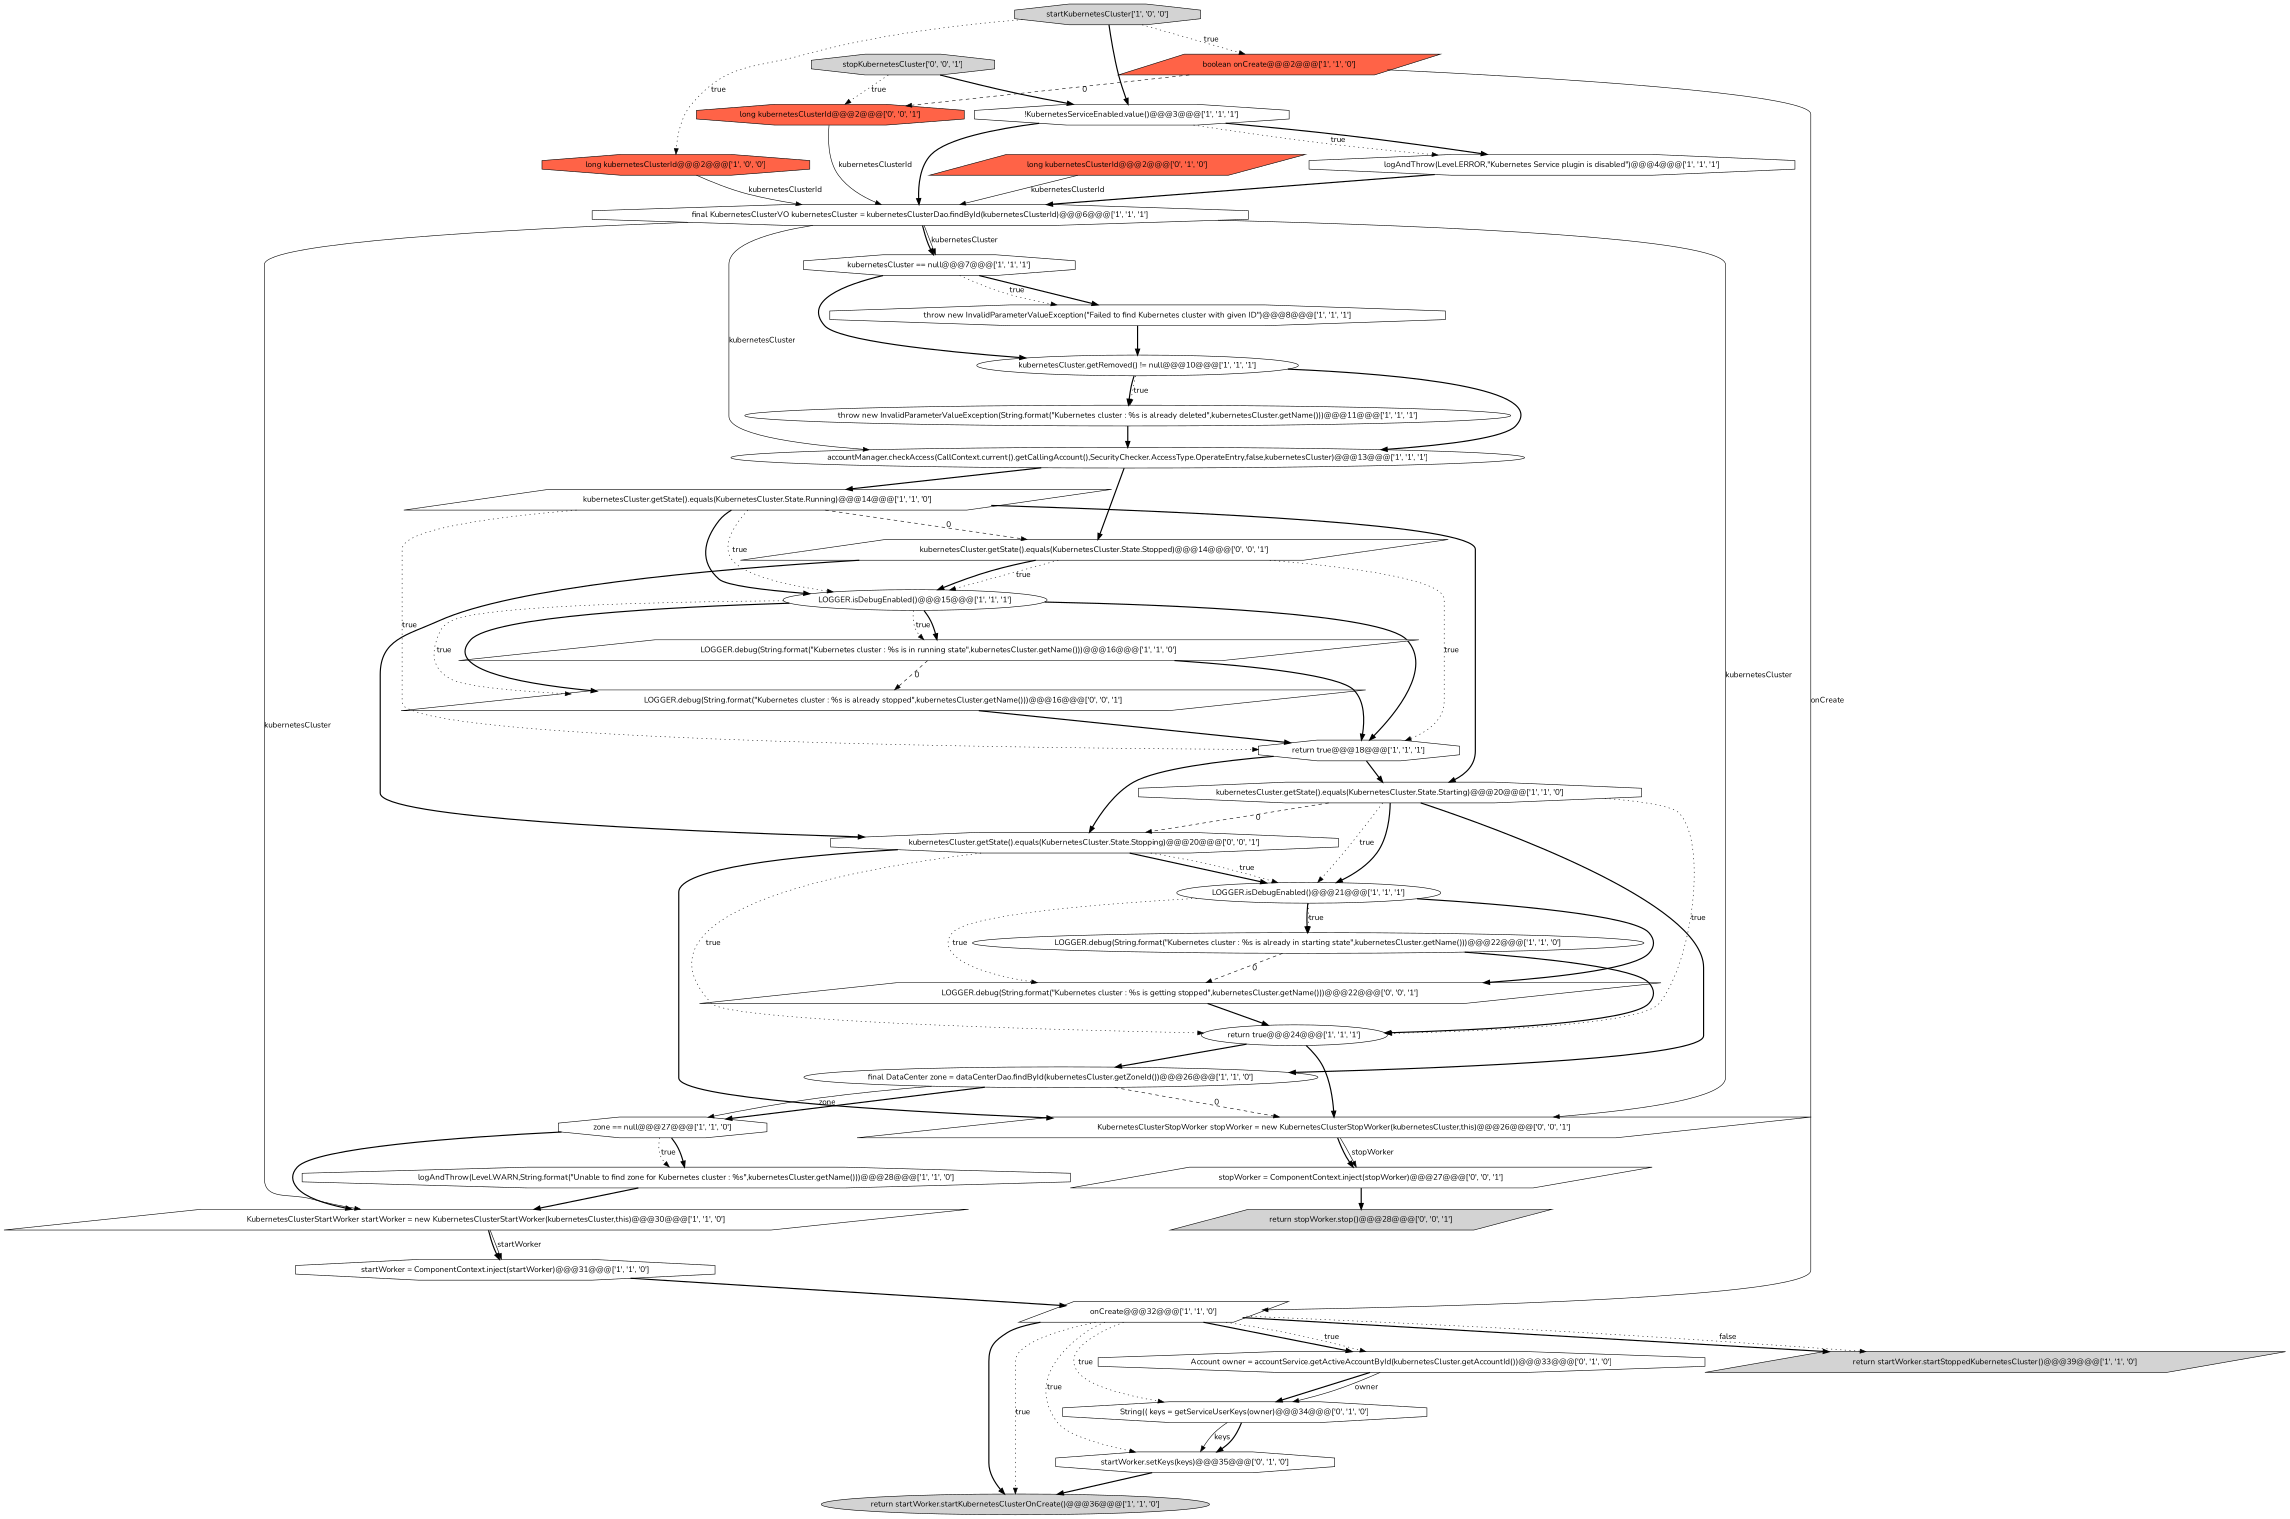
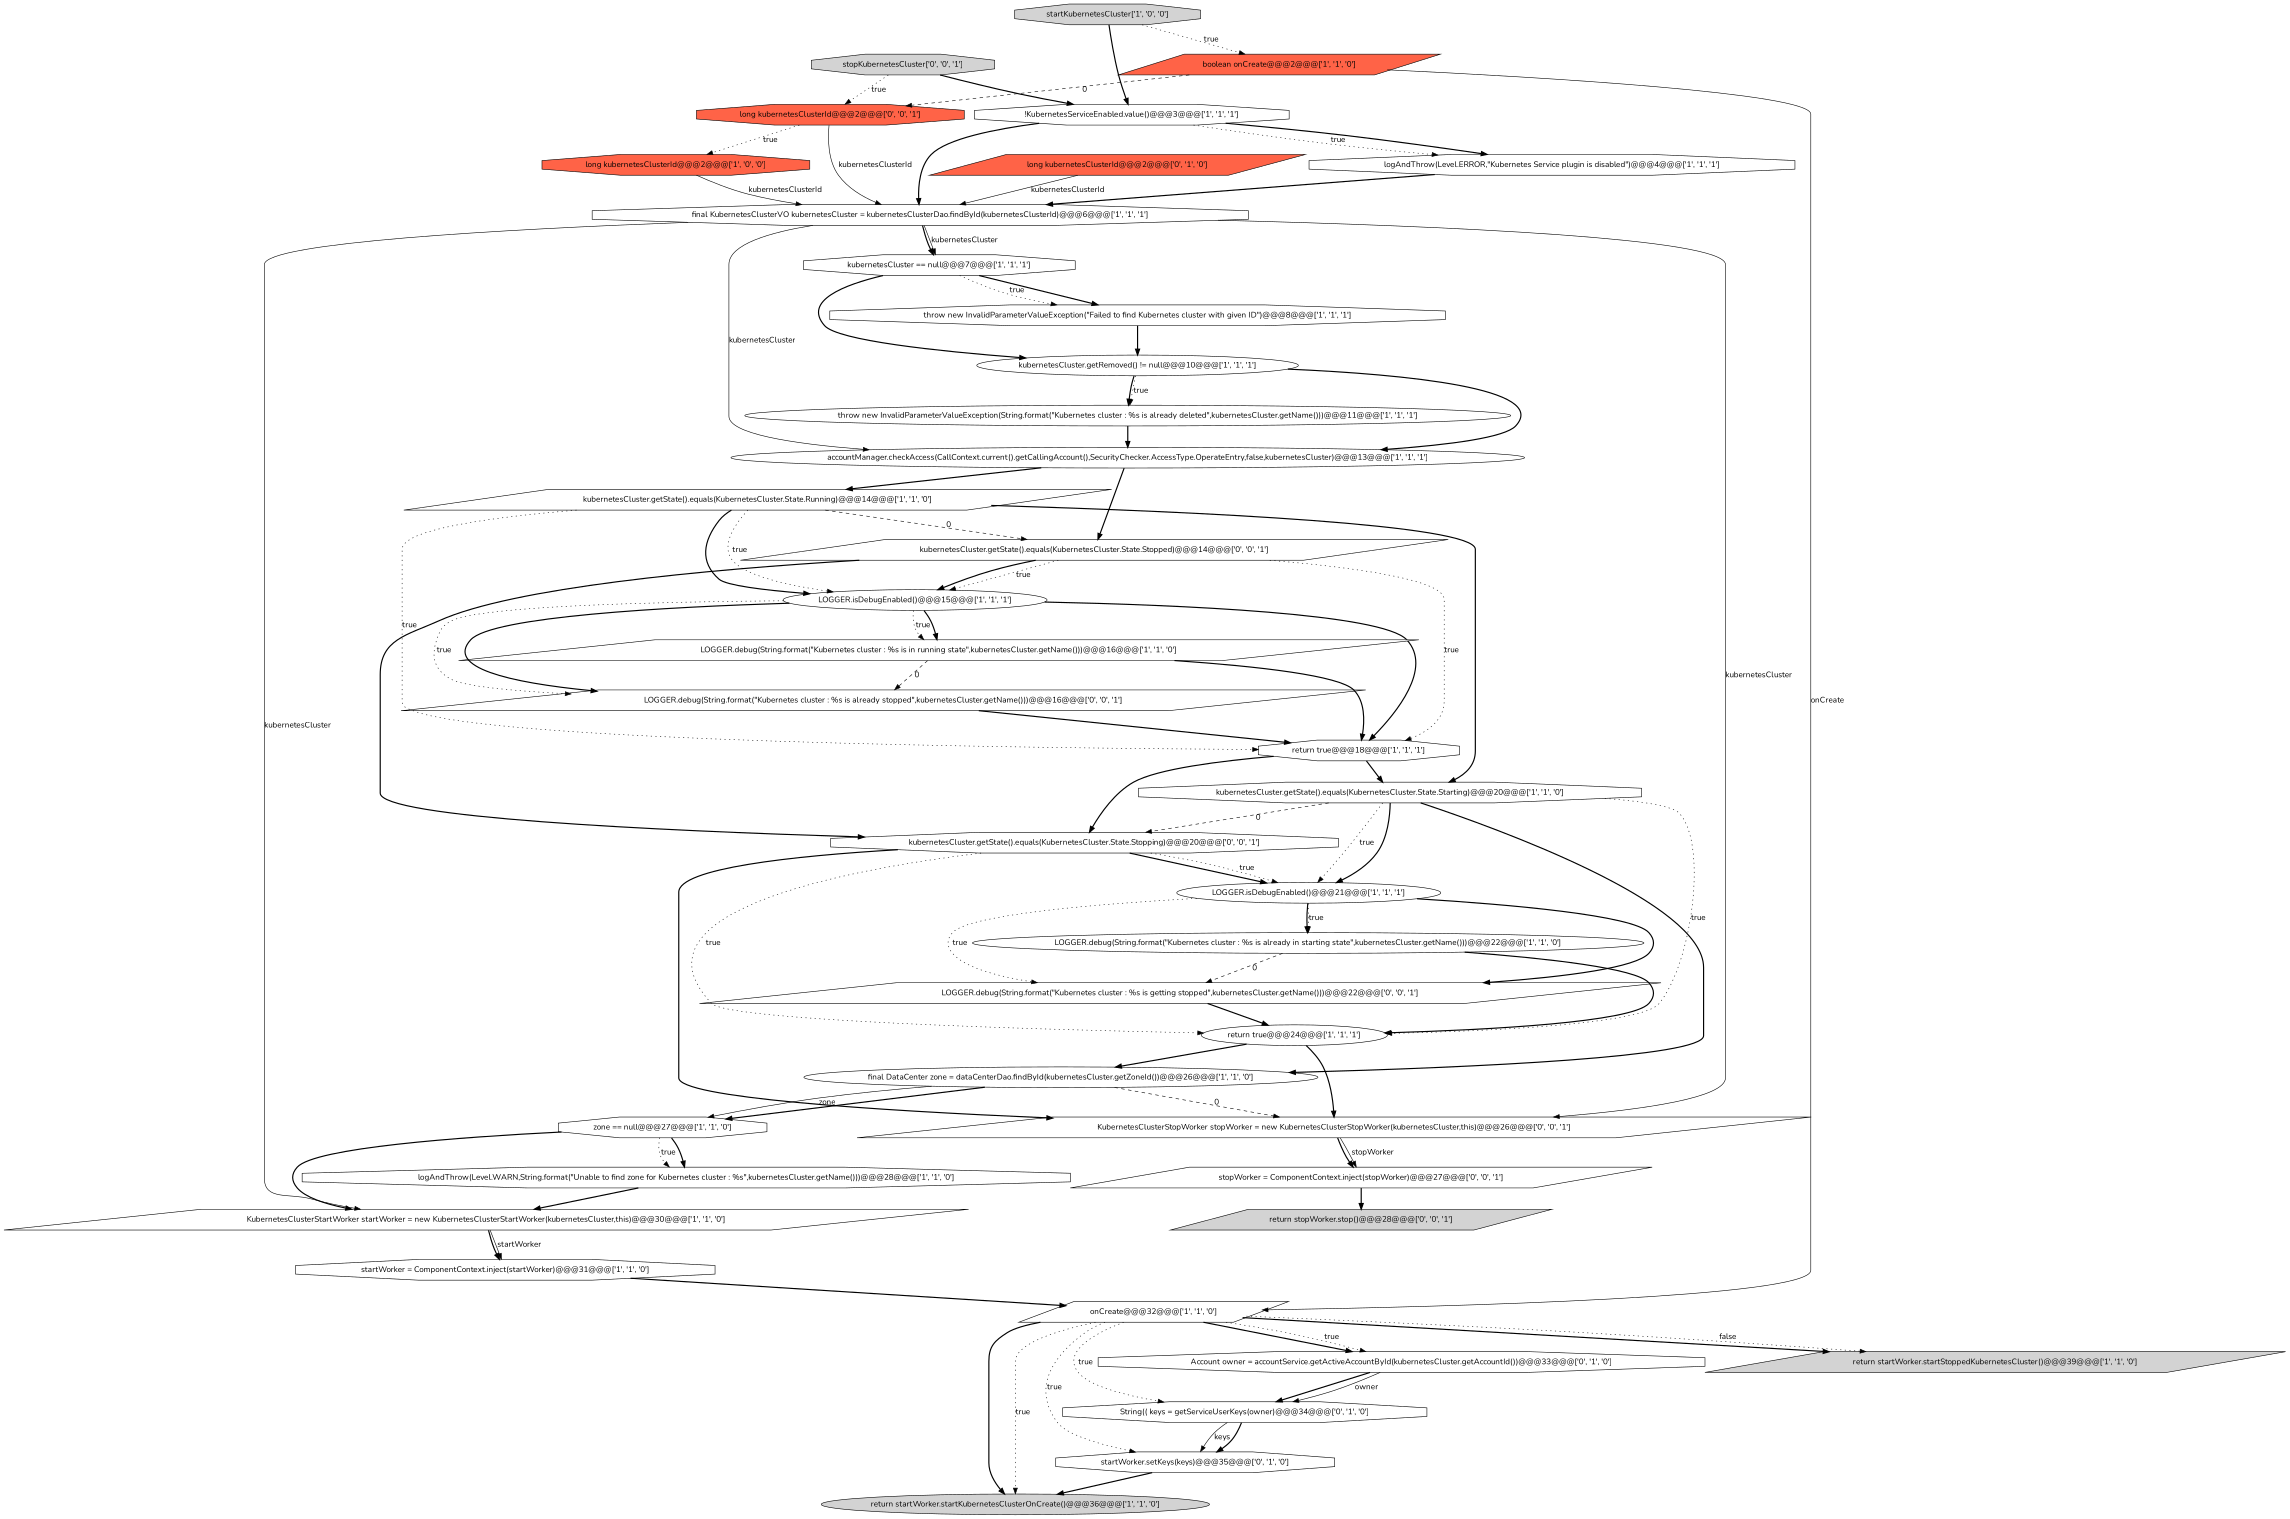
(827, 49) -> (756, 139)
